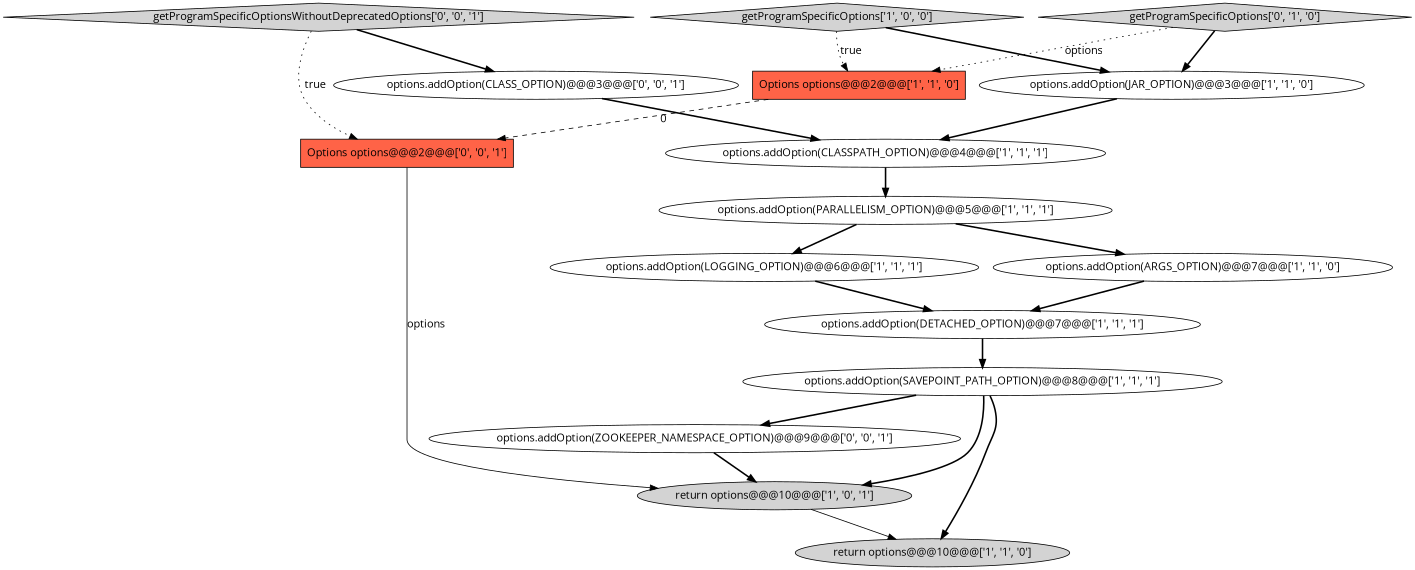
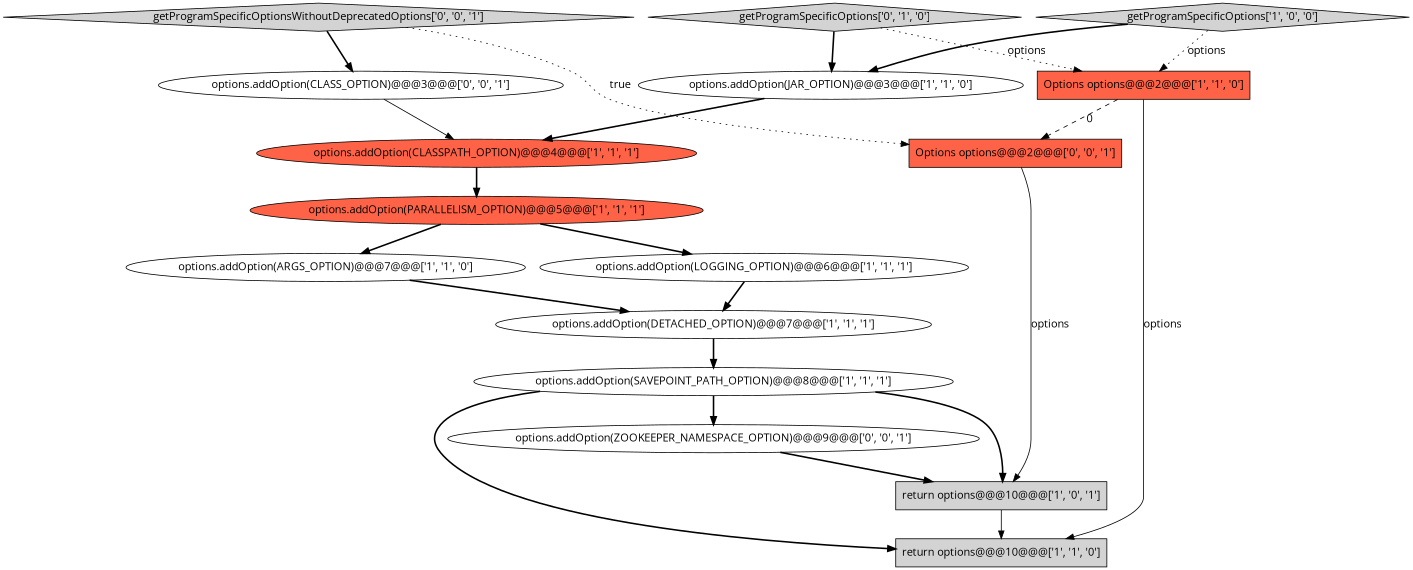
(851, 51) -> (1207, 51)
(707, 118) -> (415, 117)
(886, 153) -> (477, 153)
(886, 210) -> (477, 210)
none -> (1144, 340)
(775, 496) -> (1001, 496)
(932, 553) -> (1001, 553)
